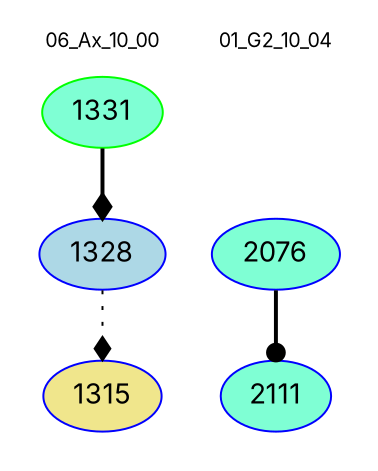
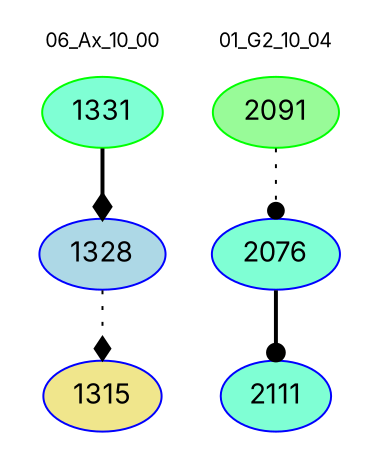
none -> (276, 112)
